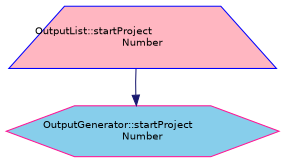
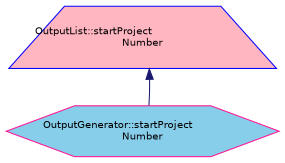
(136, 82) -> (150, 93)
